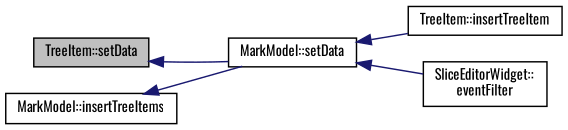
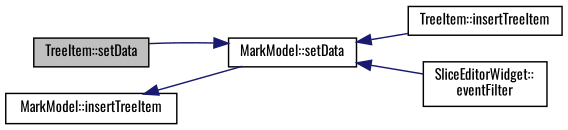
(196, 62) -> (181, 43)
(91, 109) -> (91, 109)
